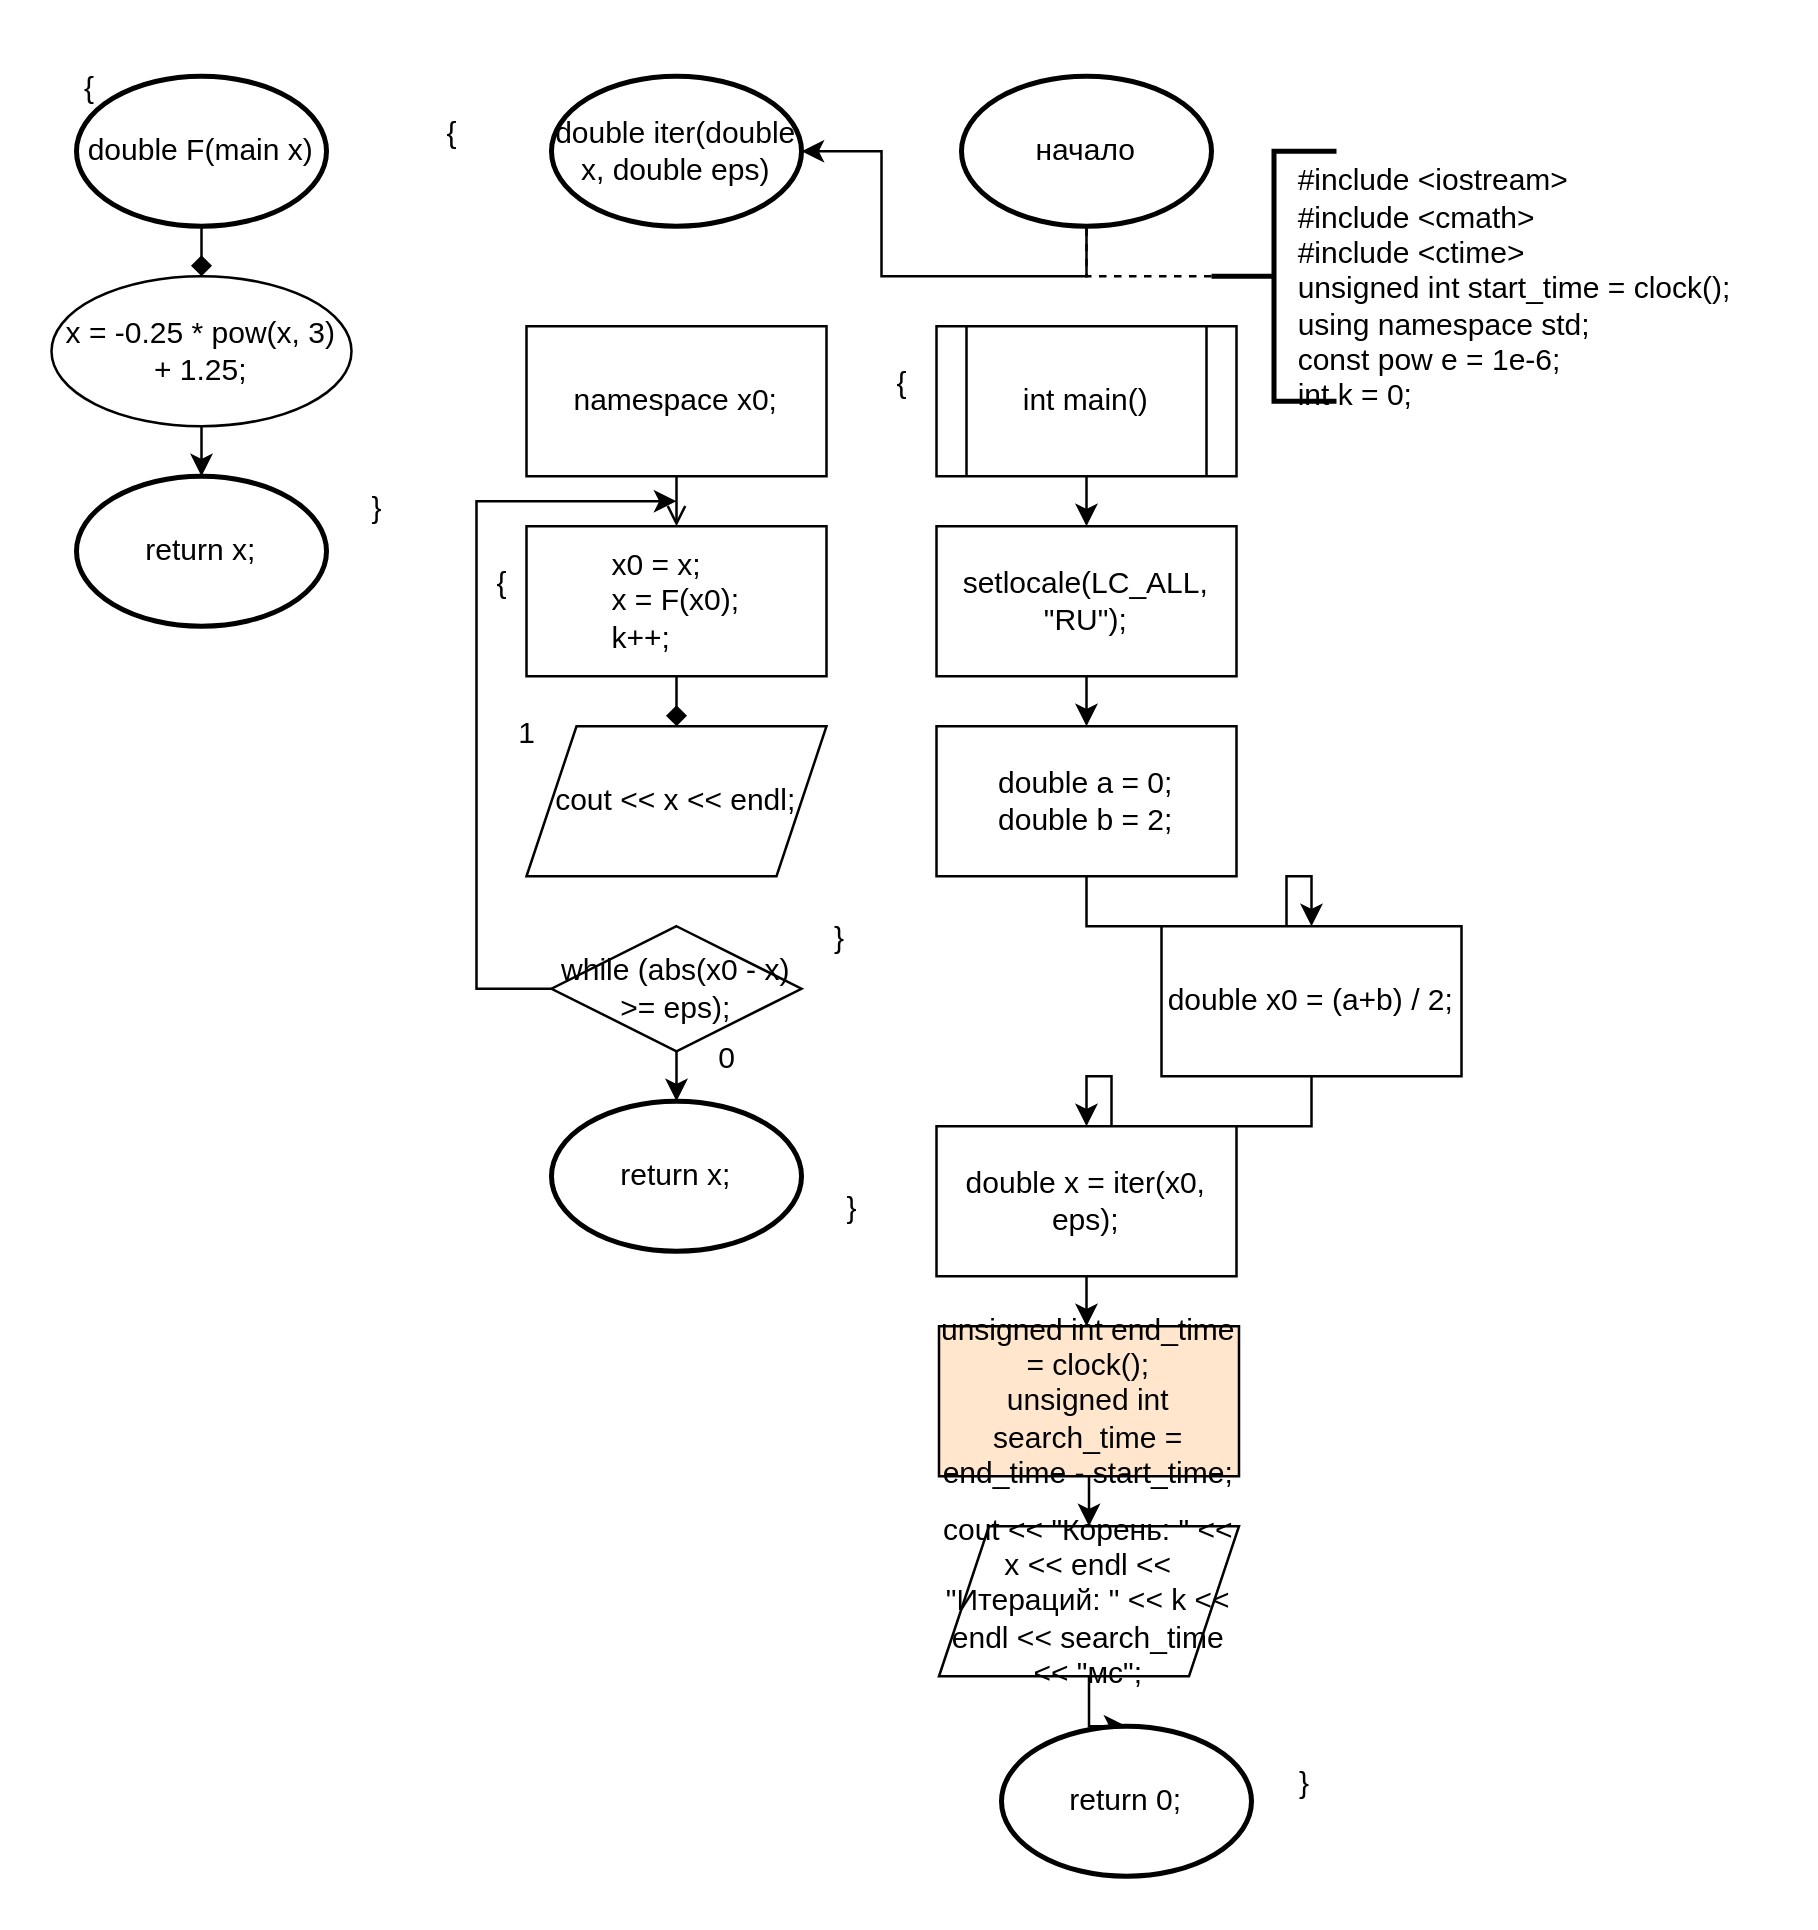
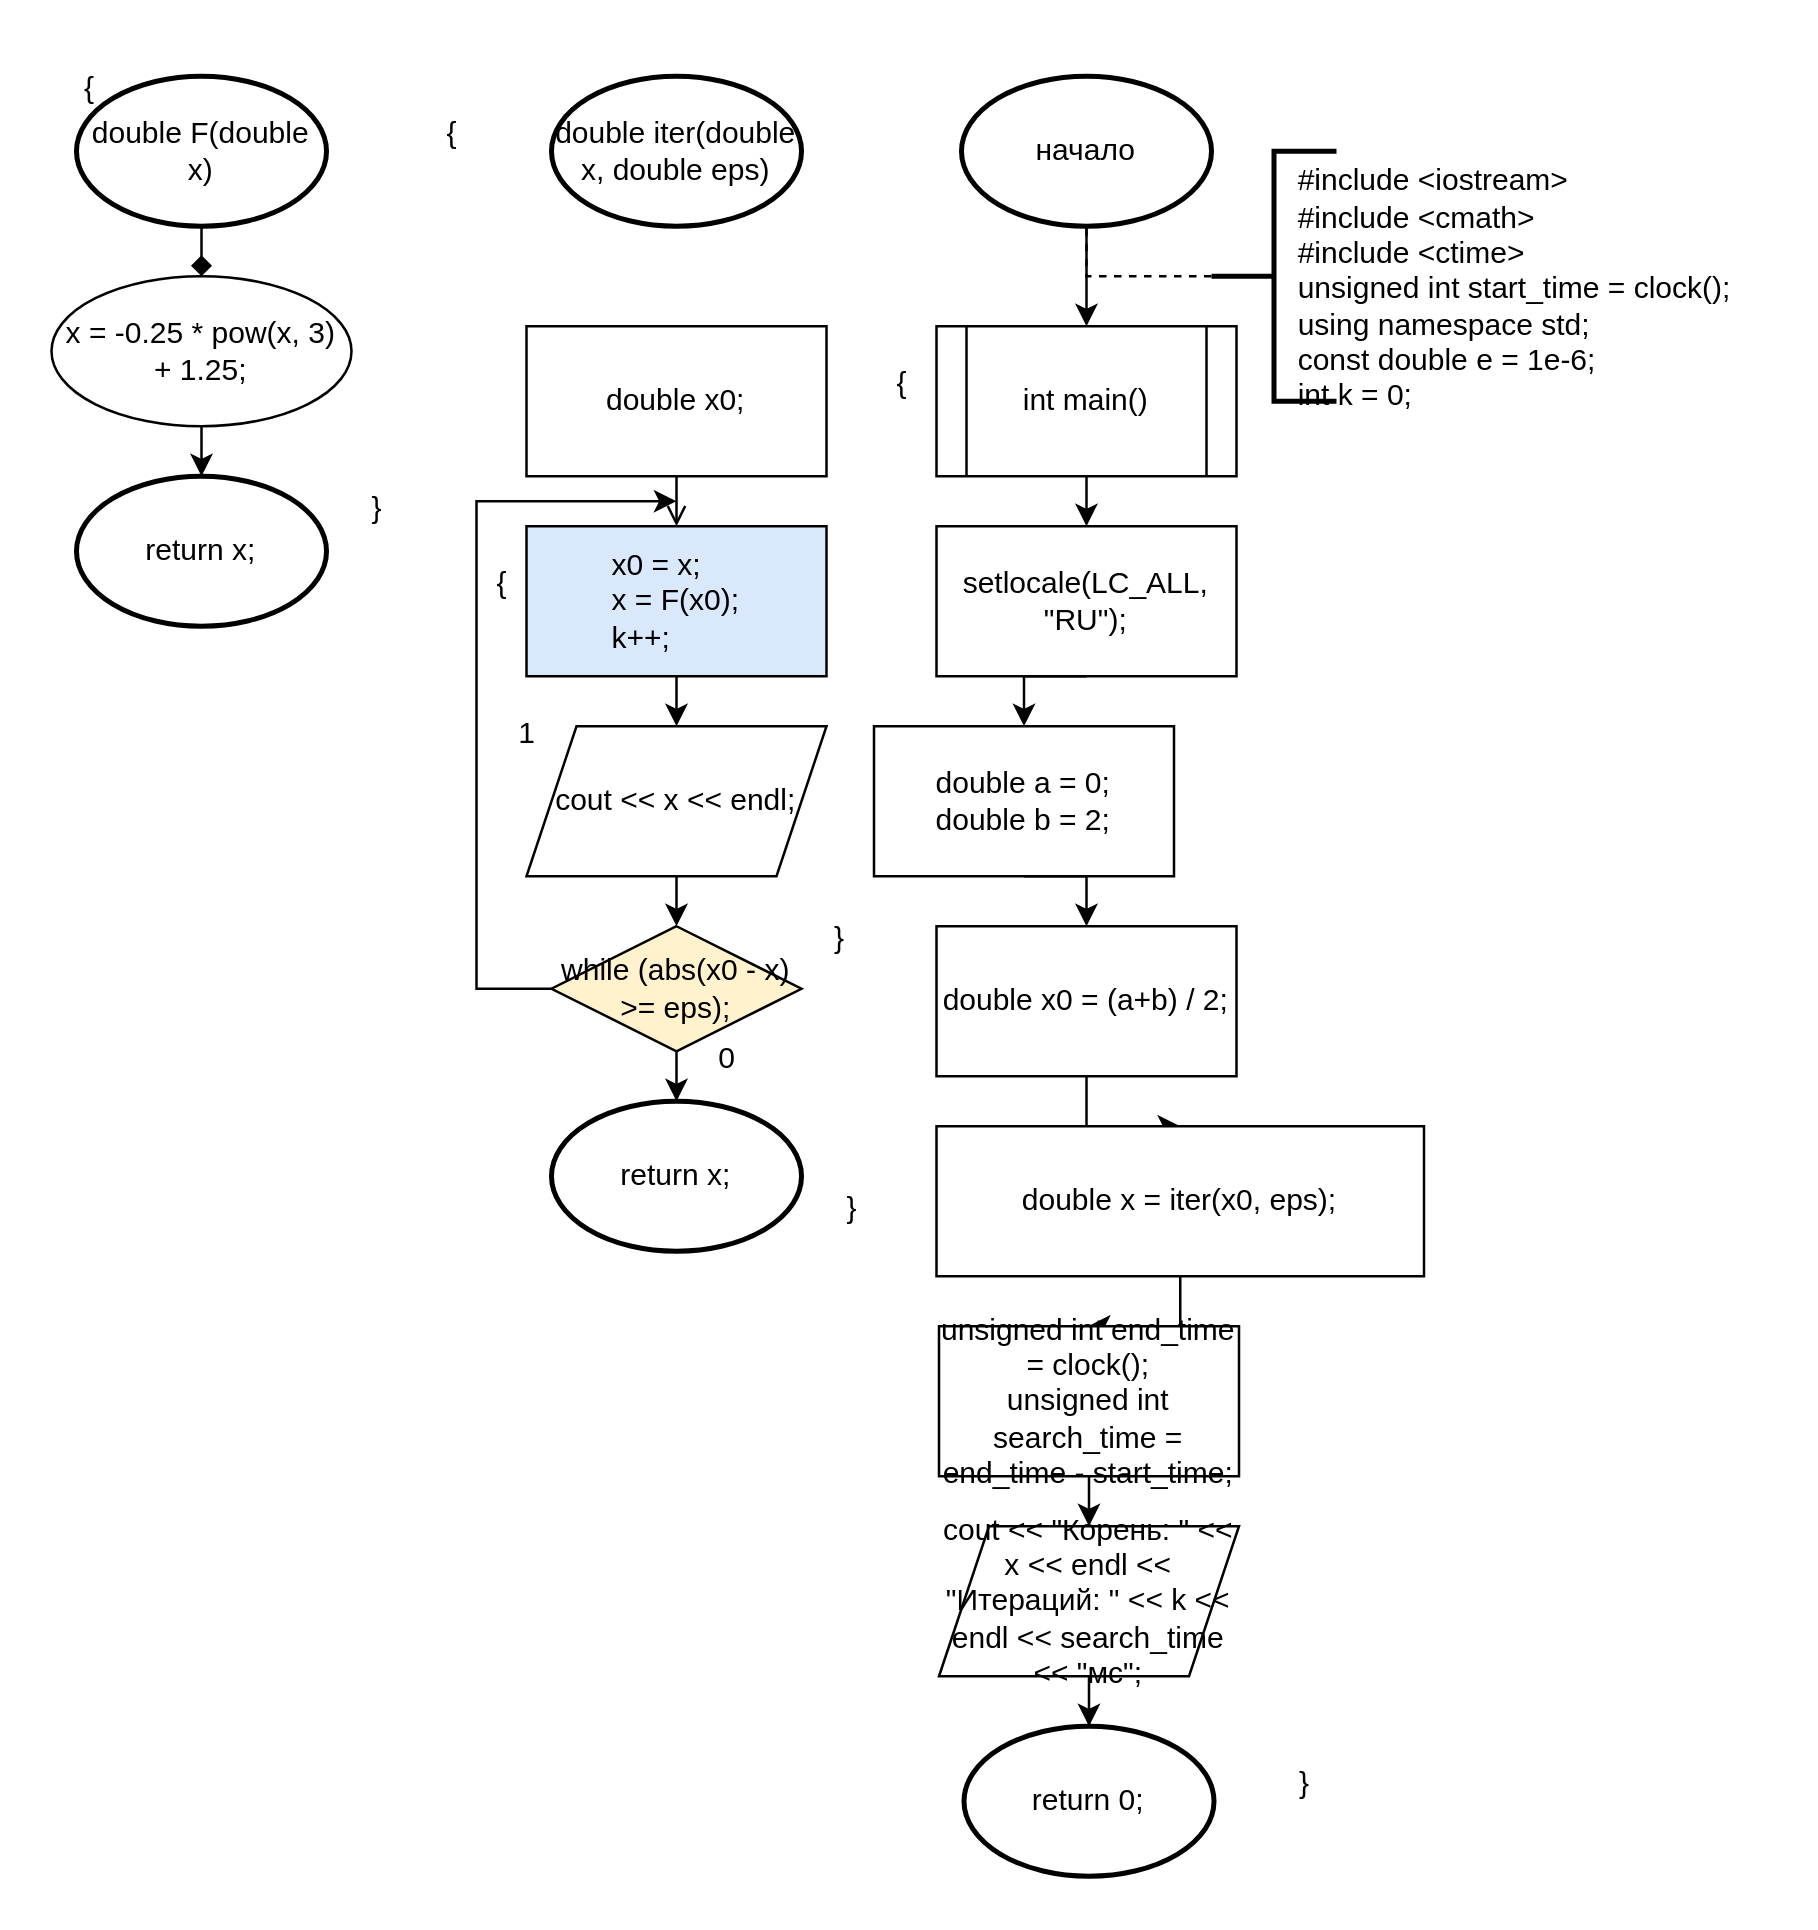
(201, 151) -> (201, 151)
(887, 276) -> (1086, 295)
(1515, 289) -> (1515, 289)
(676, 401) -> (676, 401)
(676, 601) -> (676, 601)
(676, 706) -> (676, 707)
(1086, 801) -> (1024, 801)
none -> (676, 893)
(676, 989) -> (676, 989)
(1311, 1001) -> (1086, 1001)
(1086, 1201) -> (1180, 1201)
(1089, 1401) -> (1089, 1401)
(1126, 1801) -> (1089, 1801)
